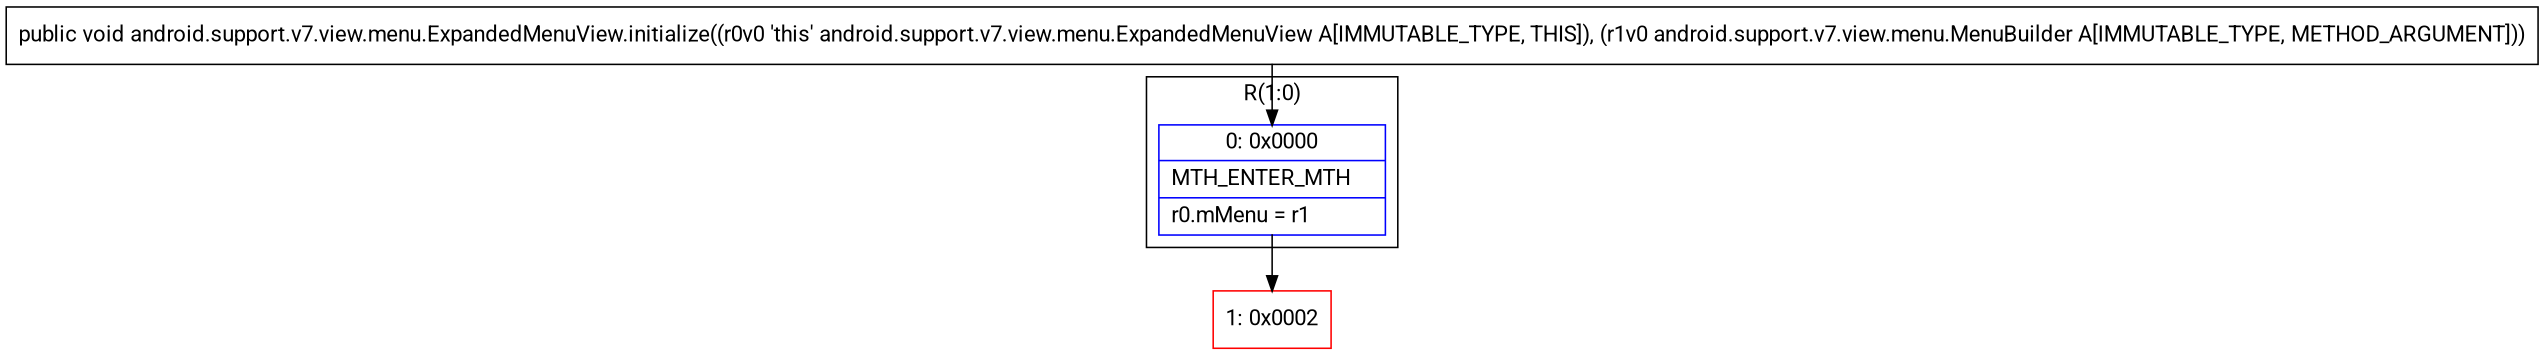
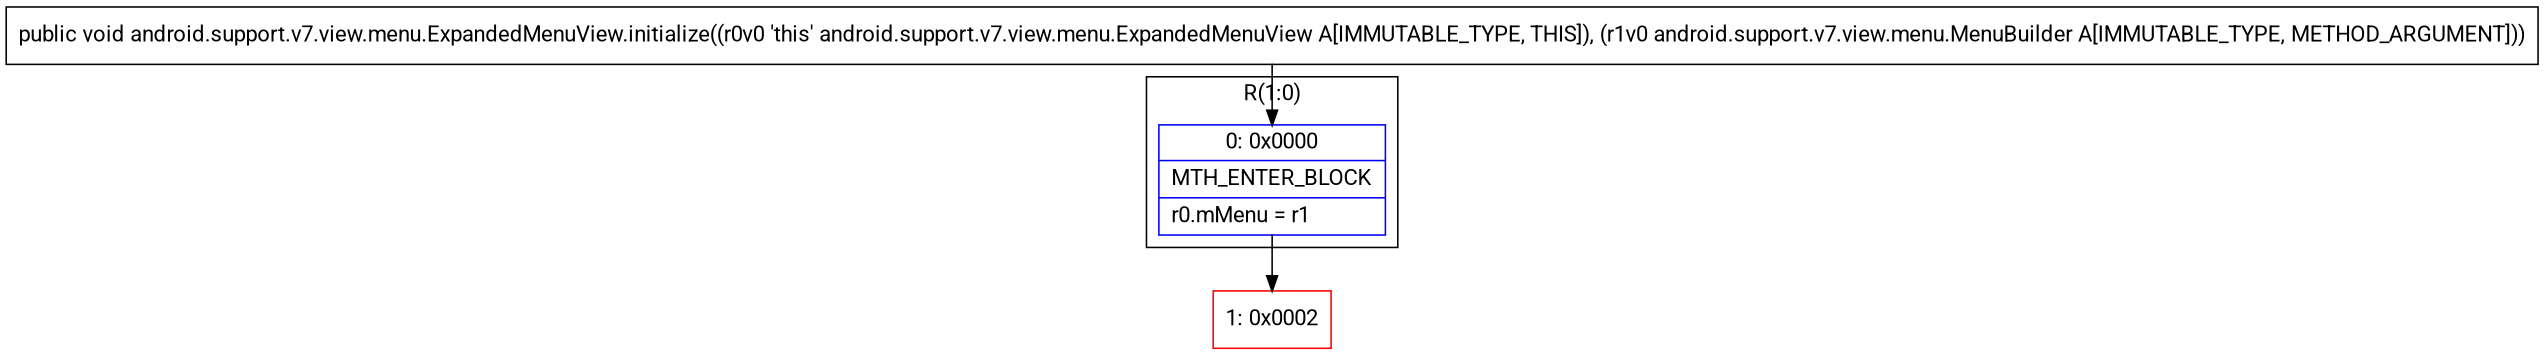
(1261, 178) -> (1272, 178)
